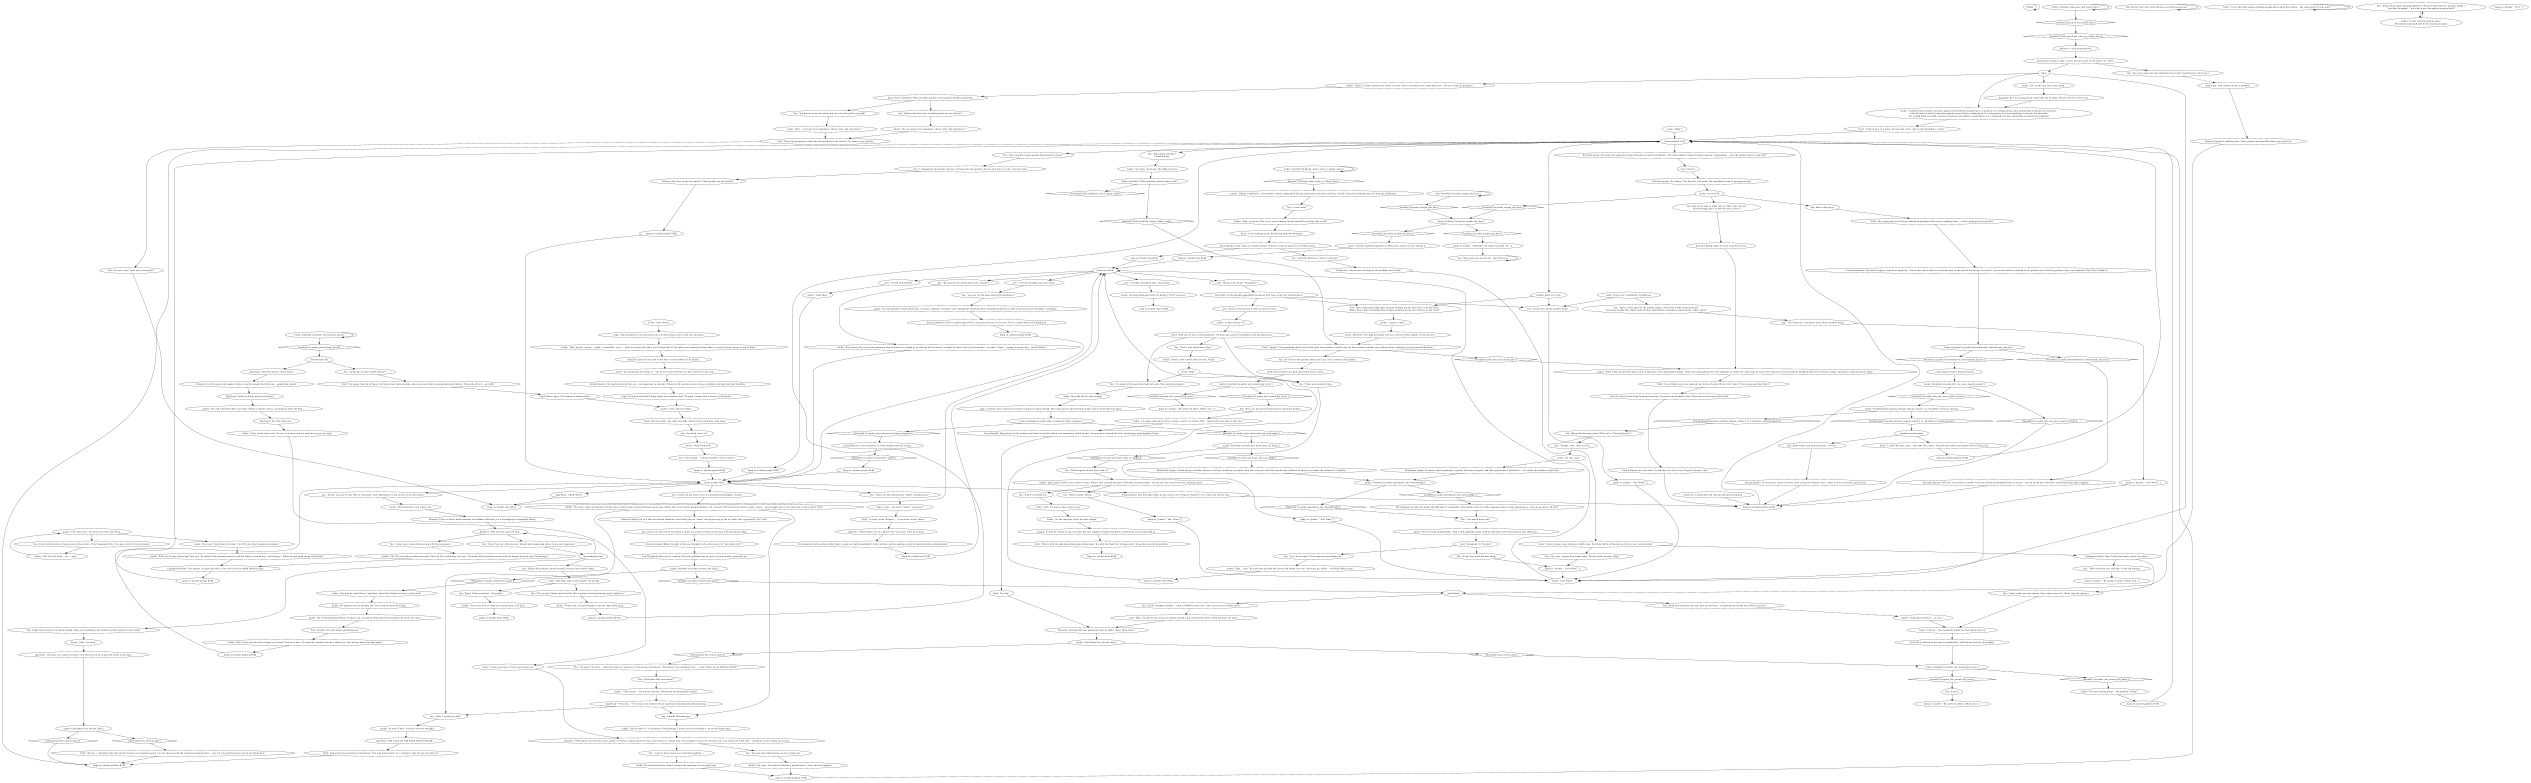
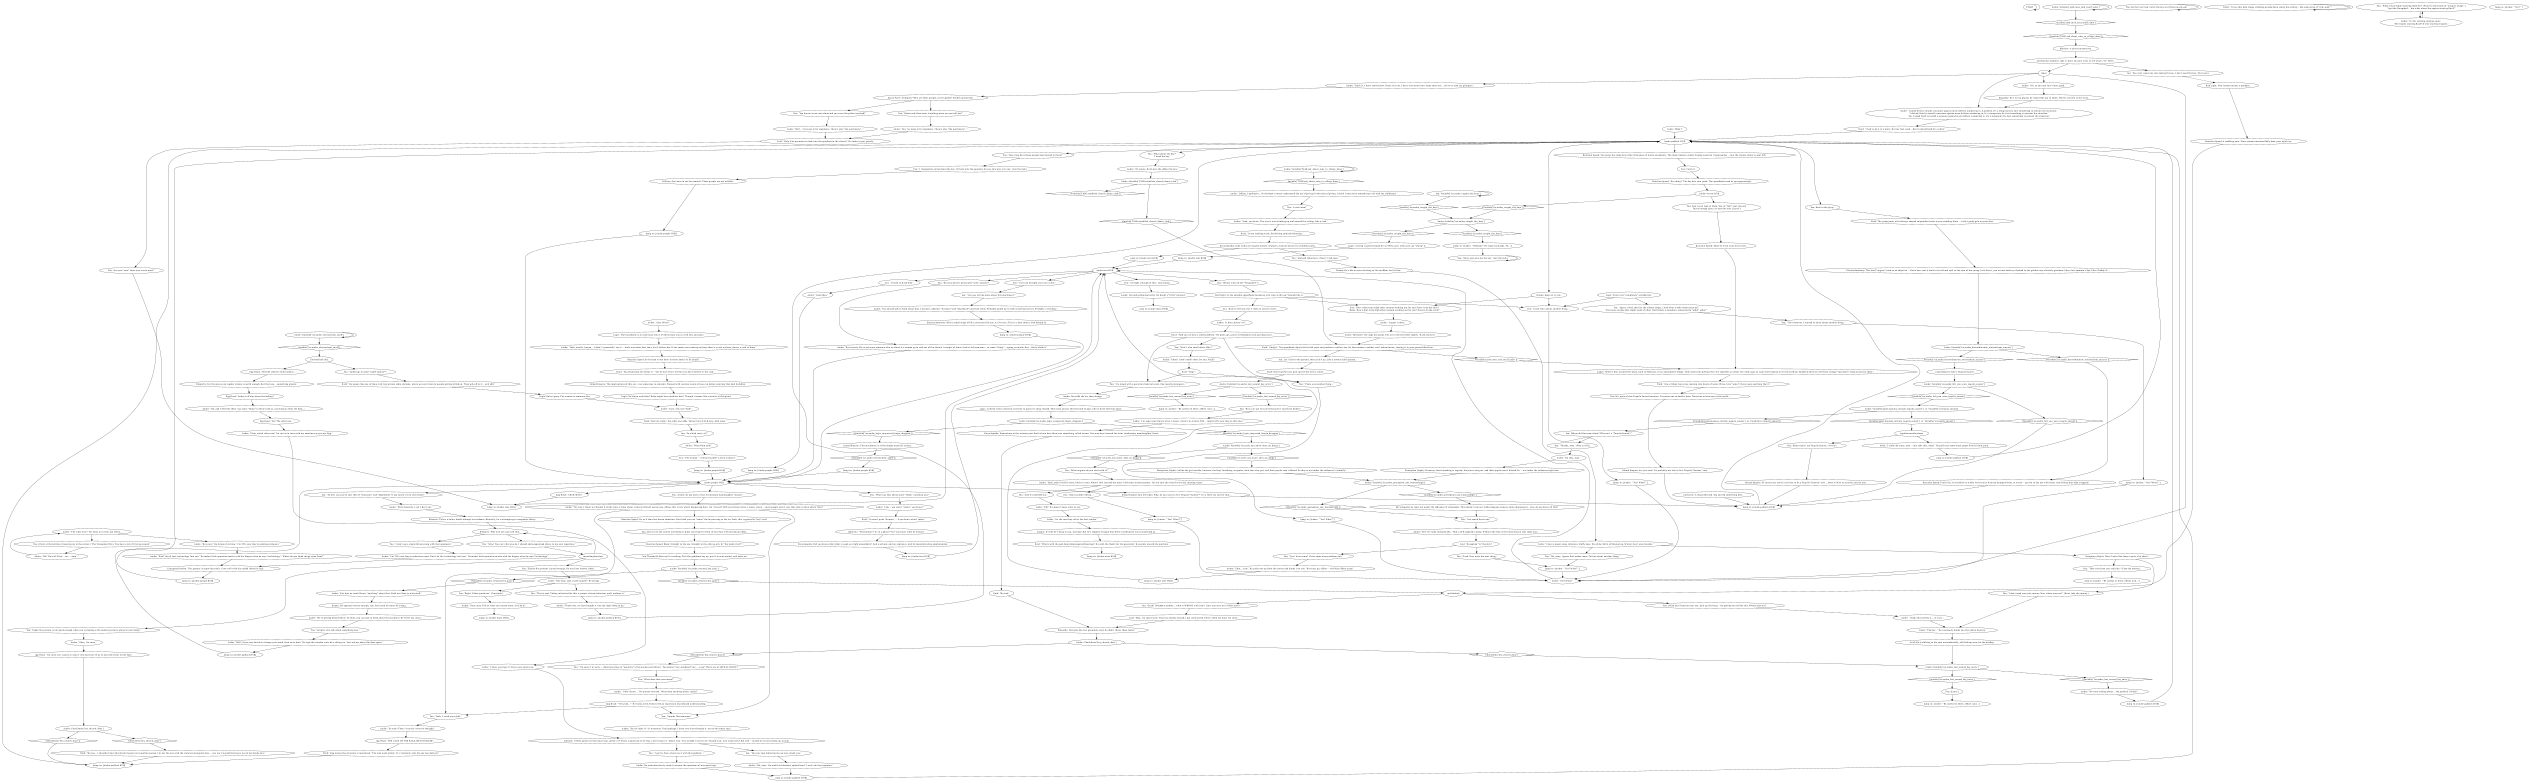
(1764, 200) -> (1797, 149)
